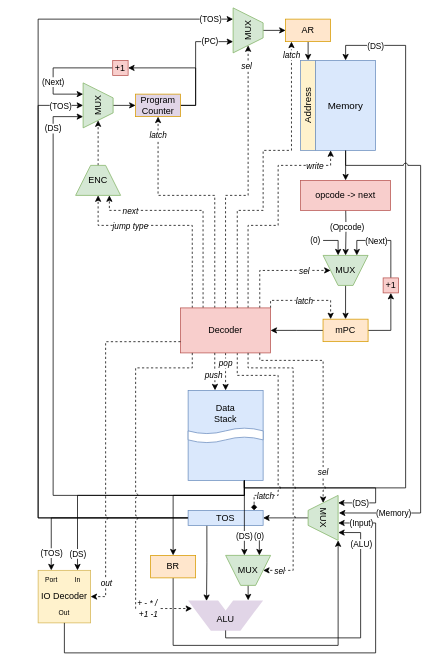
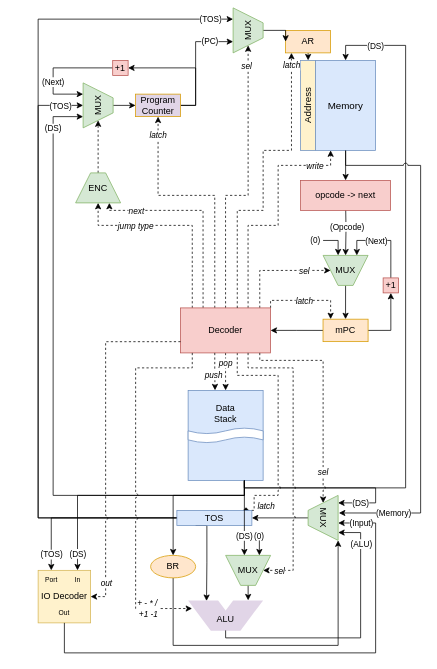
(308, 30) -> (308, 42)
(98, 180) -> (98, 188)
(225, 518) -> (214, 518)
(173, 567) -> (173, 567)
